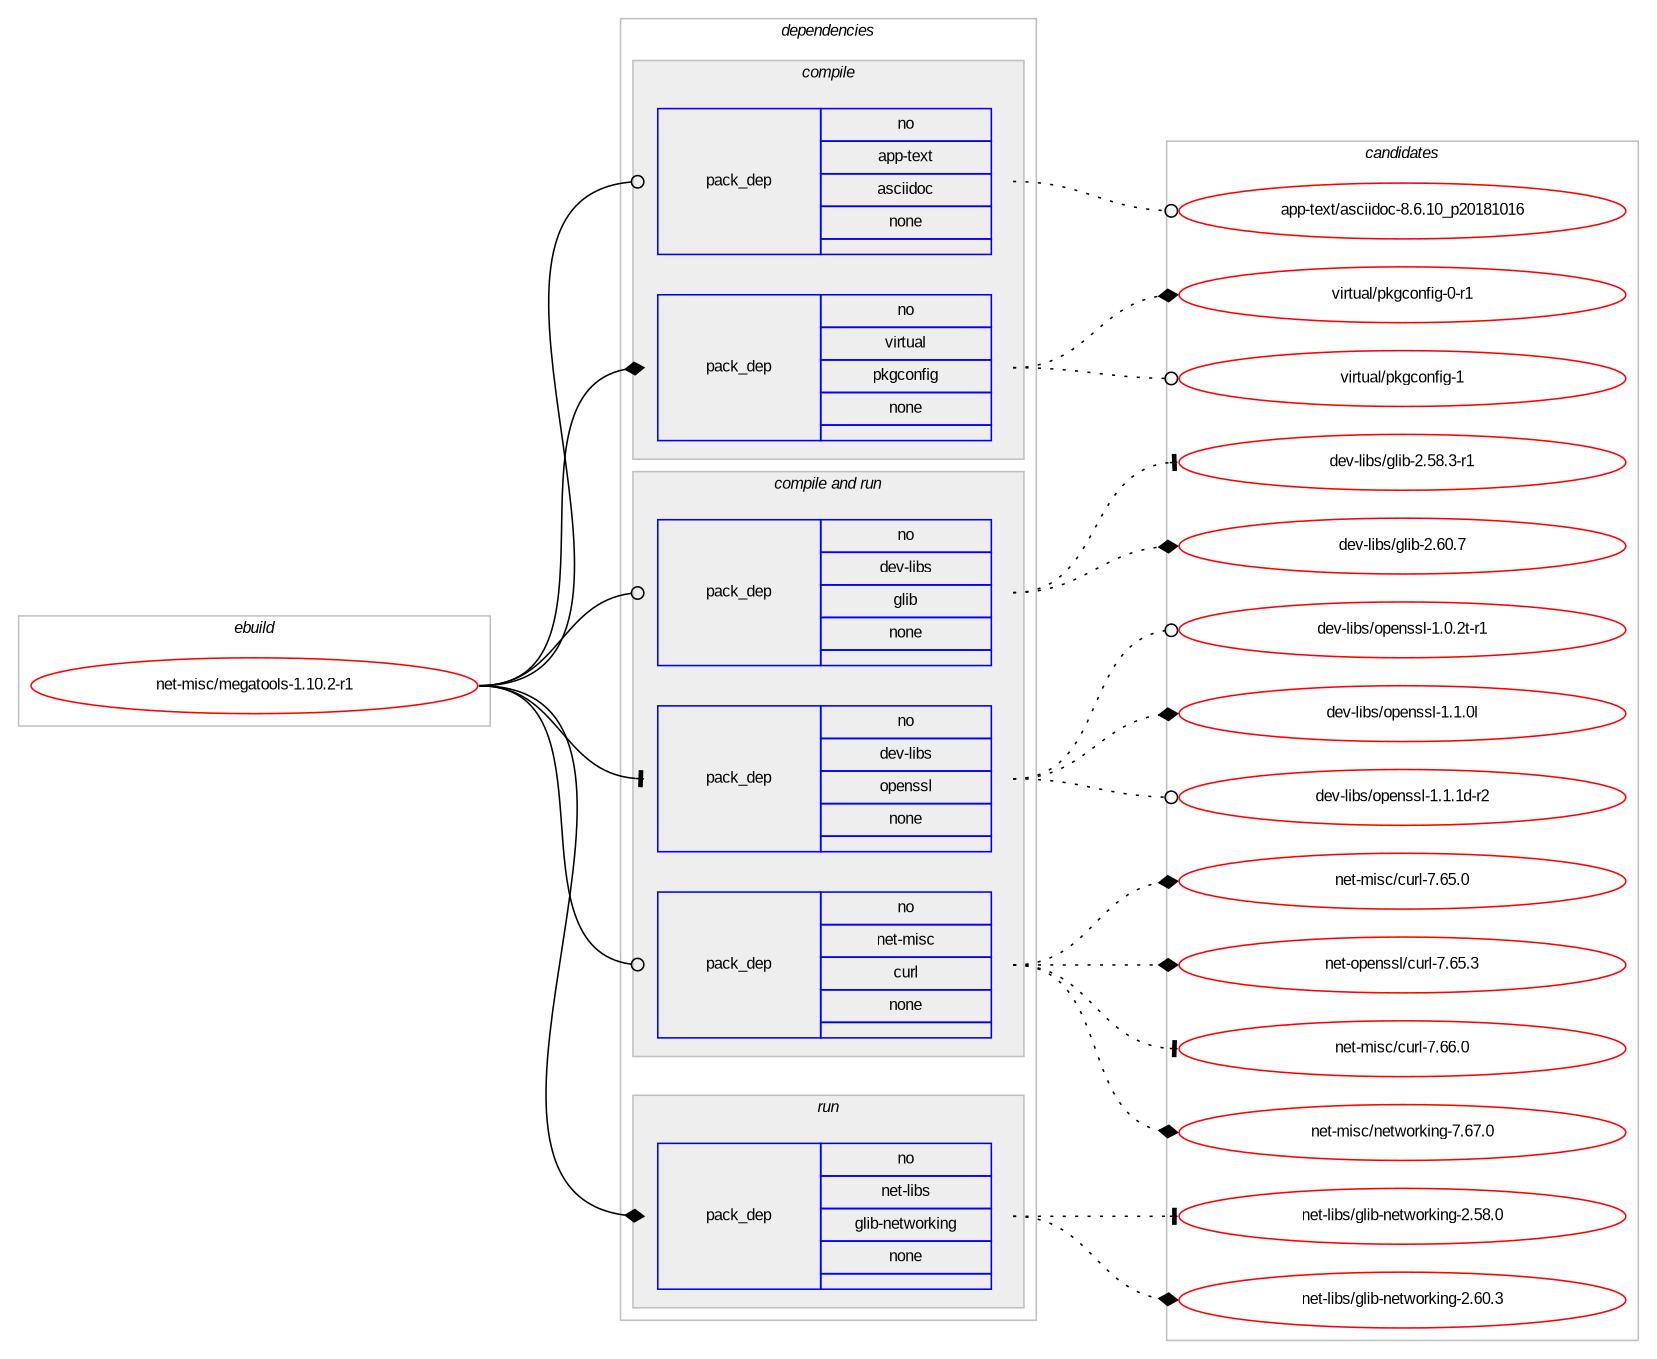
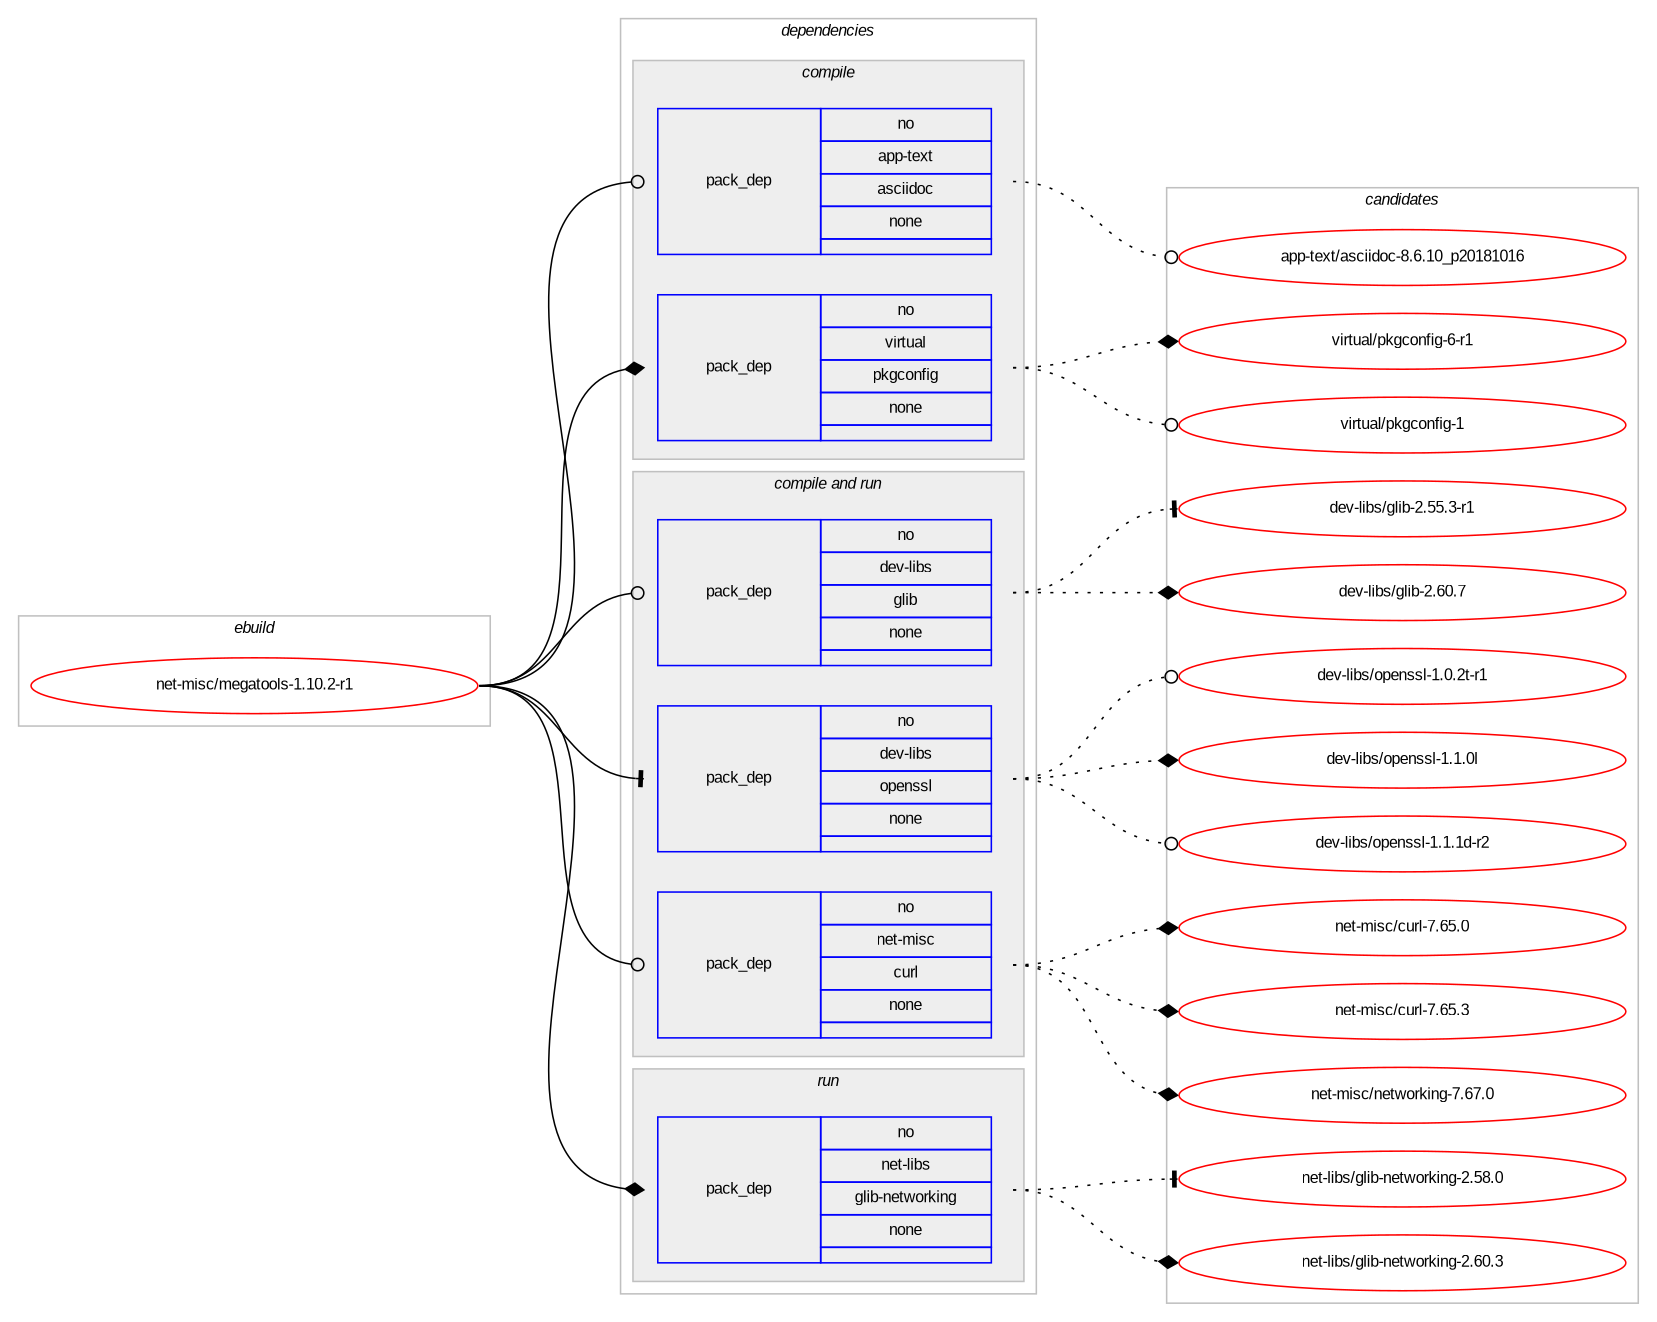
(1402, 295) -> (1402, 341)
(1402, 462) -> (1402, 509)
(1402, 965) -> (1402, 1012)
(1402, 1049) -> none
